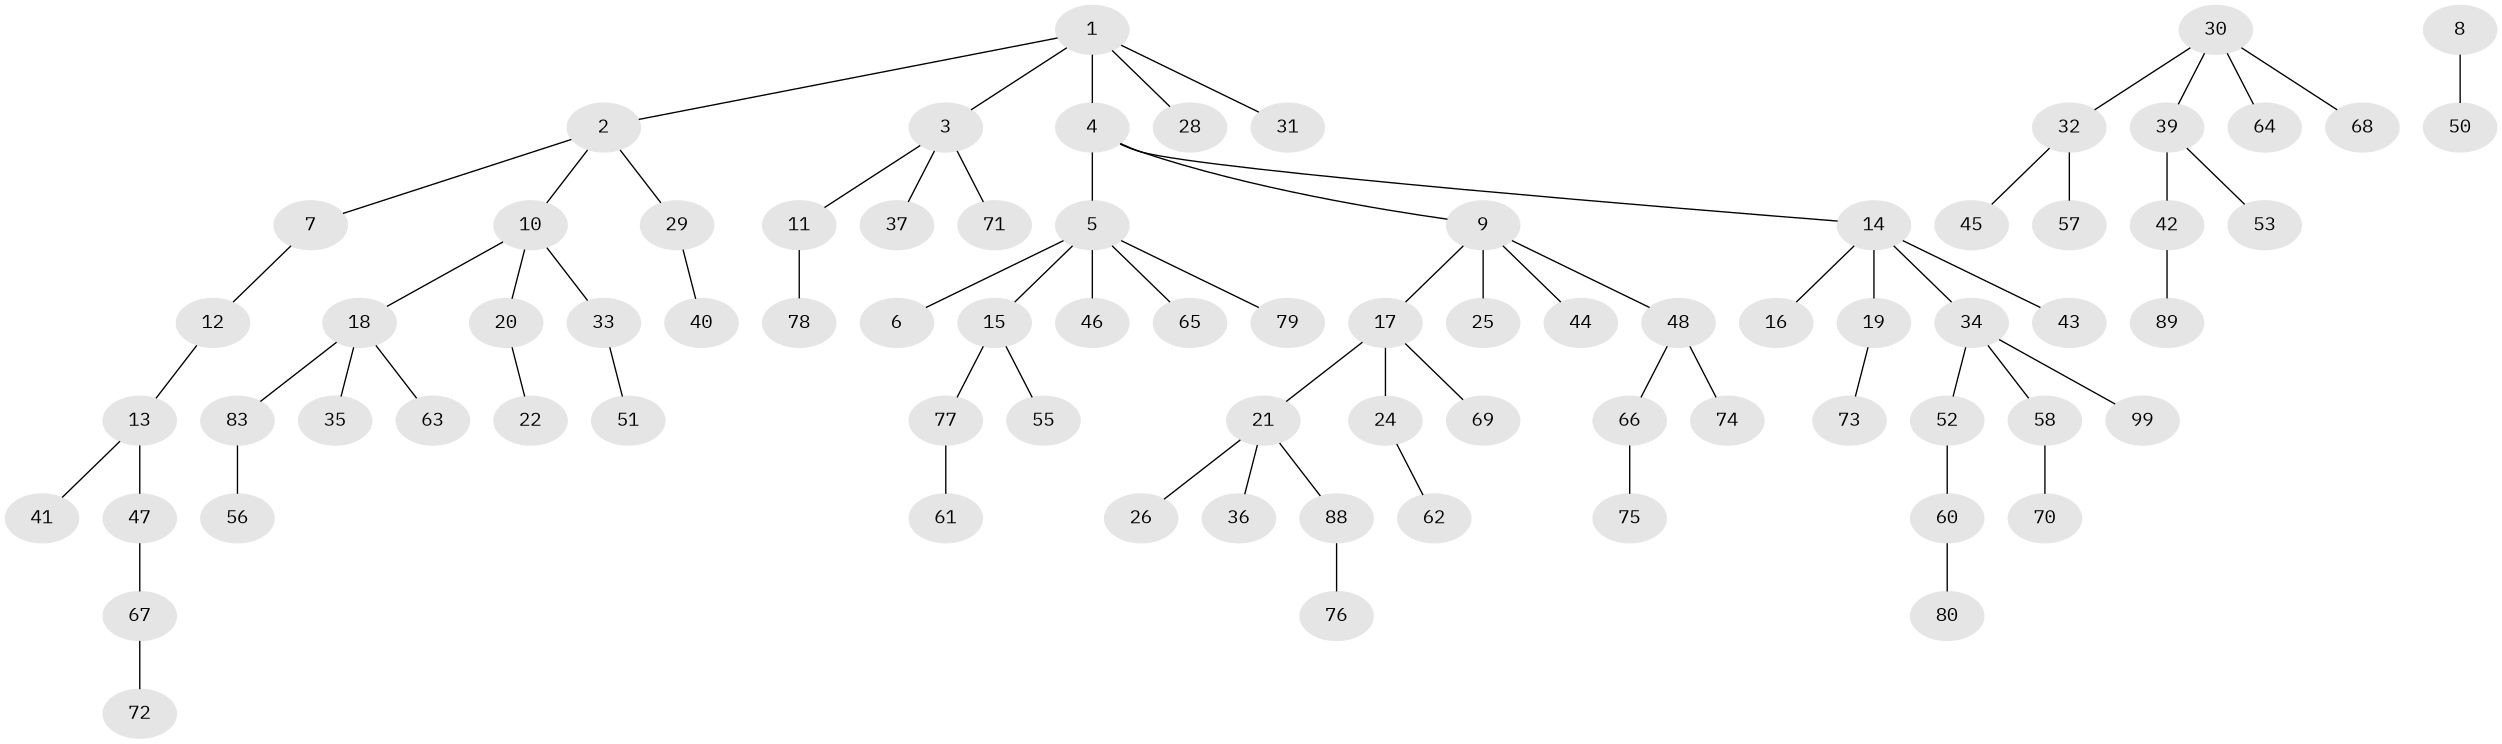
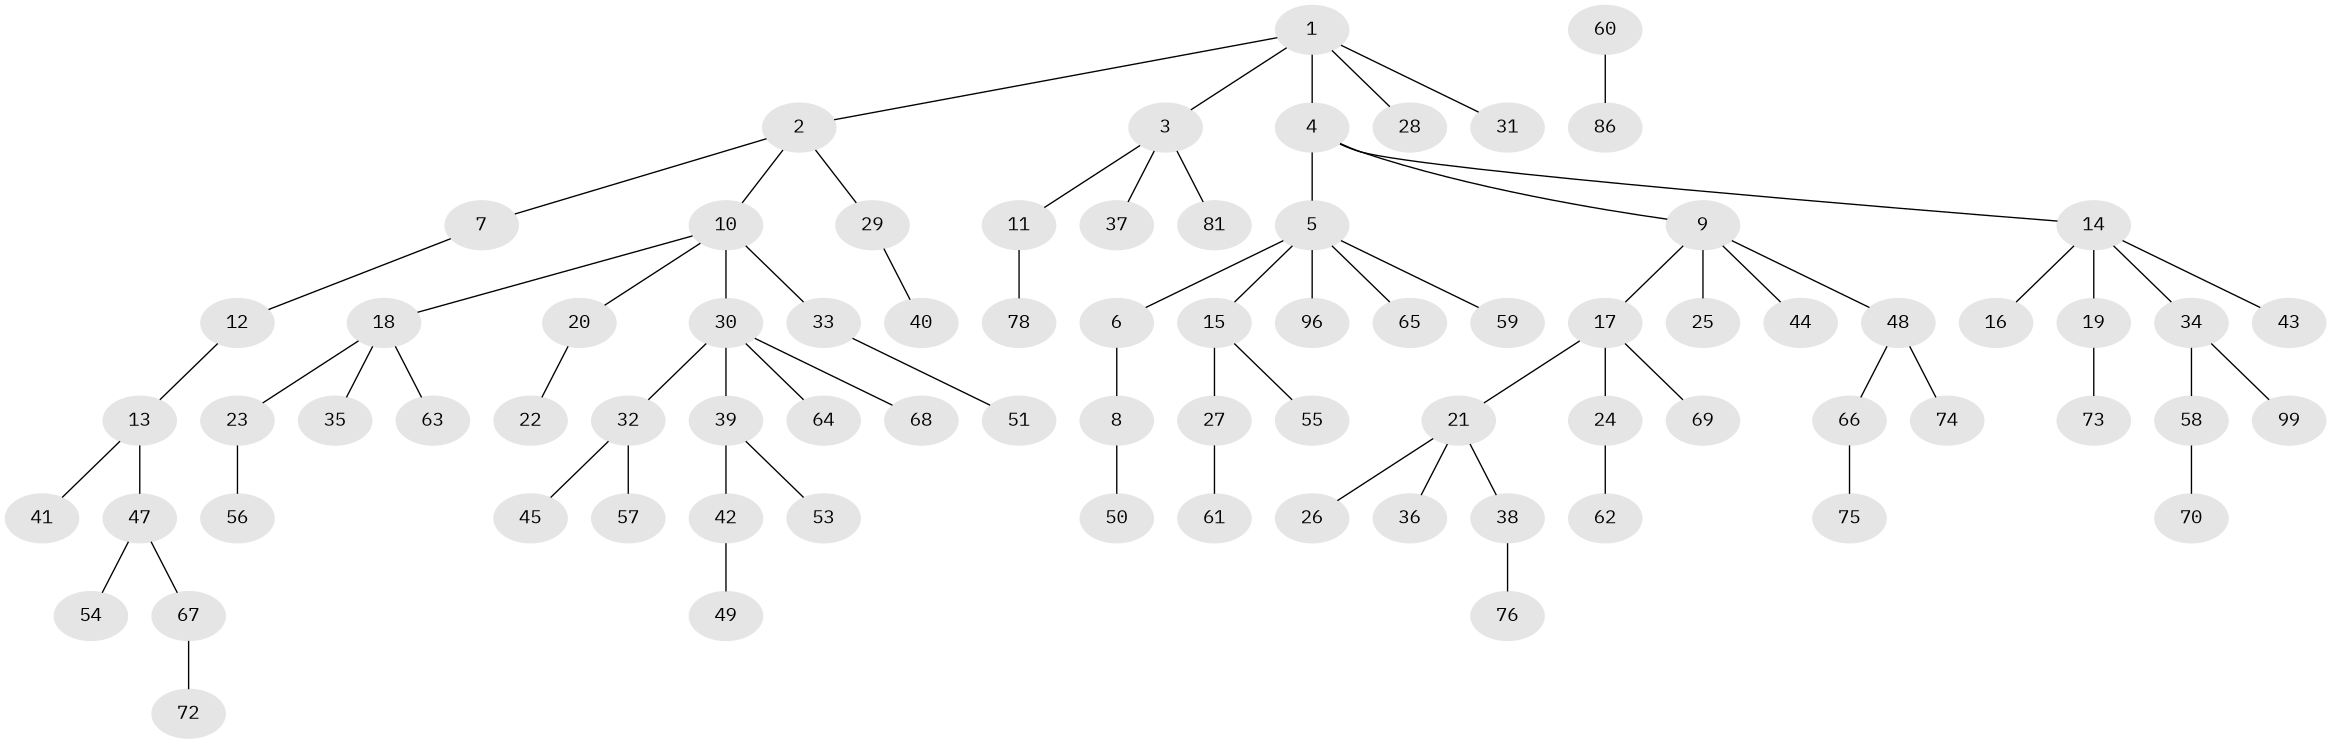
(995, 225) -> (1214, 225)
none -> (726, 274)
(1092, 323) -> (1312, 323)
(1288, 323) -> (1508, 323)
(2167, 323) -> (726, 616)
none -> (1117, 372)
(237, 421) -> (237, 421)
(946, 421) -> (1214, 421)
(1947, 421) -> none
(1337, 518) -> (1508, 518)
none -> (91, 616)
(1947, 616) -> (1605, 128)
